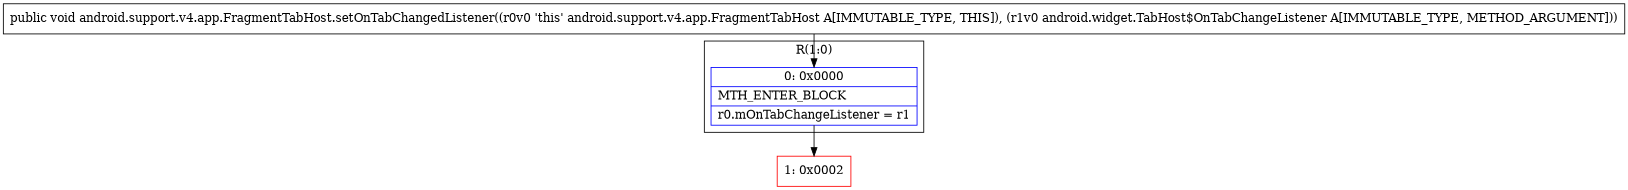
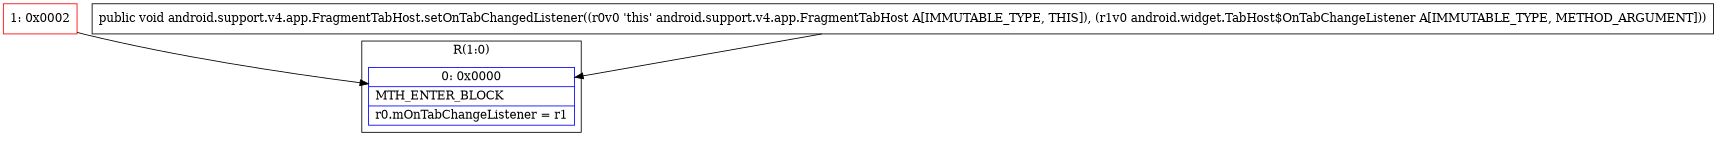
(814, 138) -> (218, 61)
